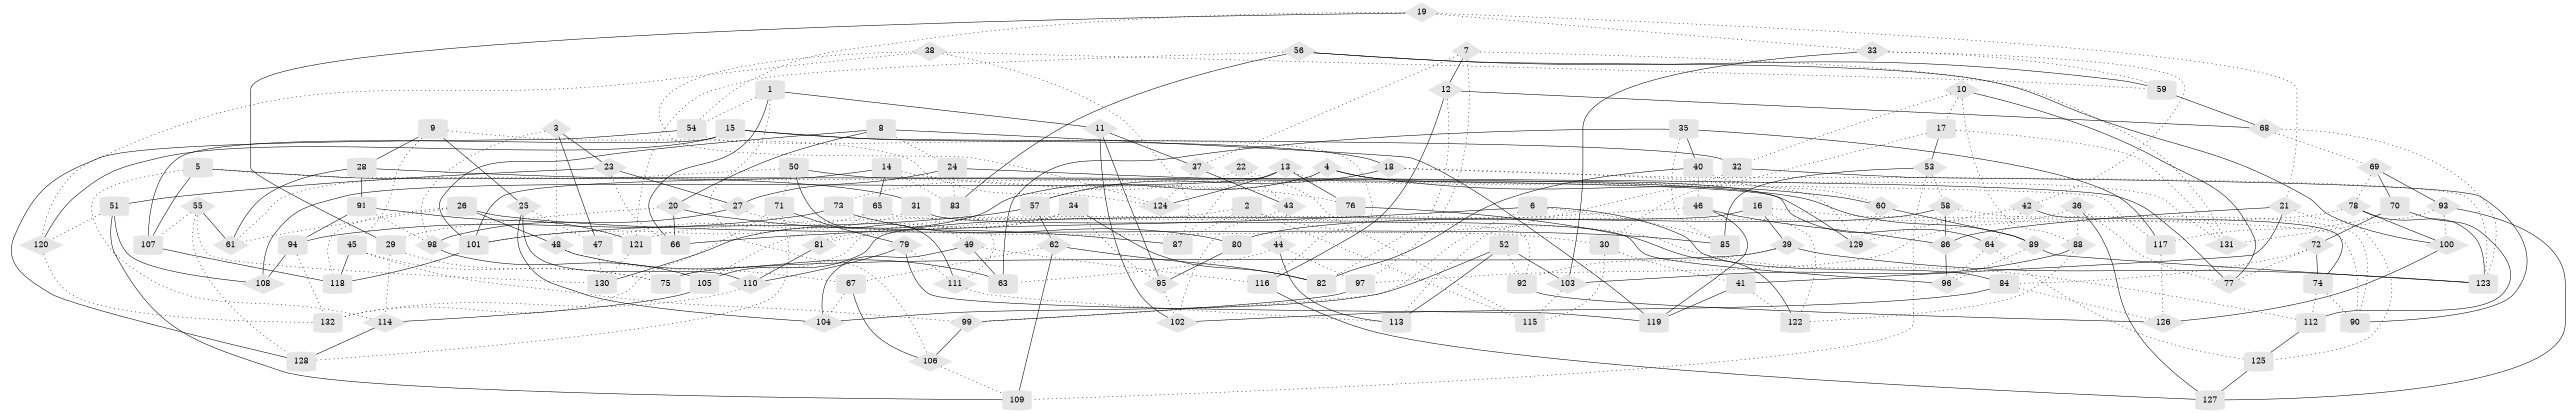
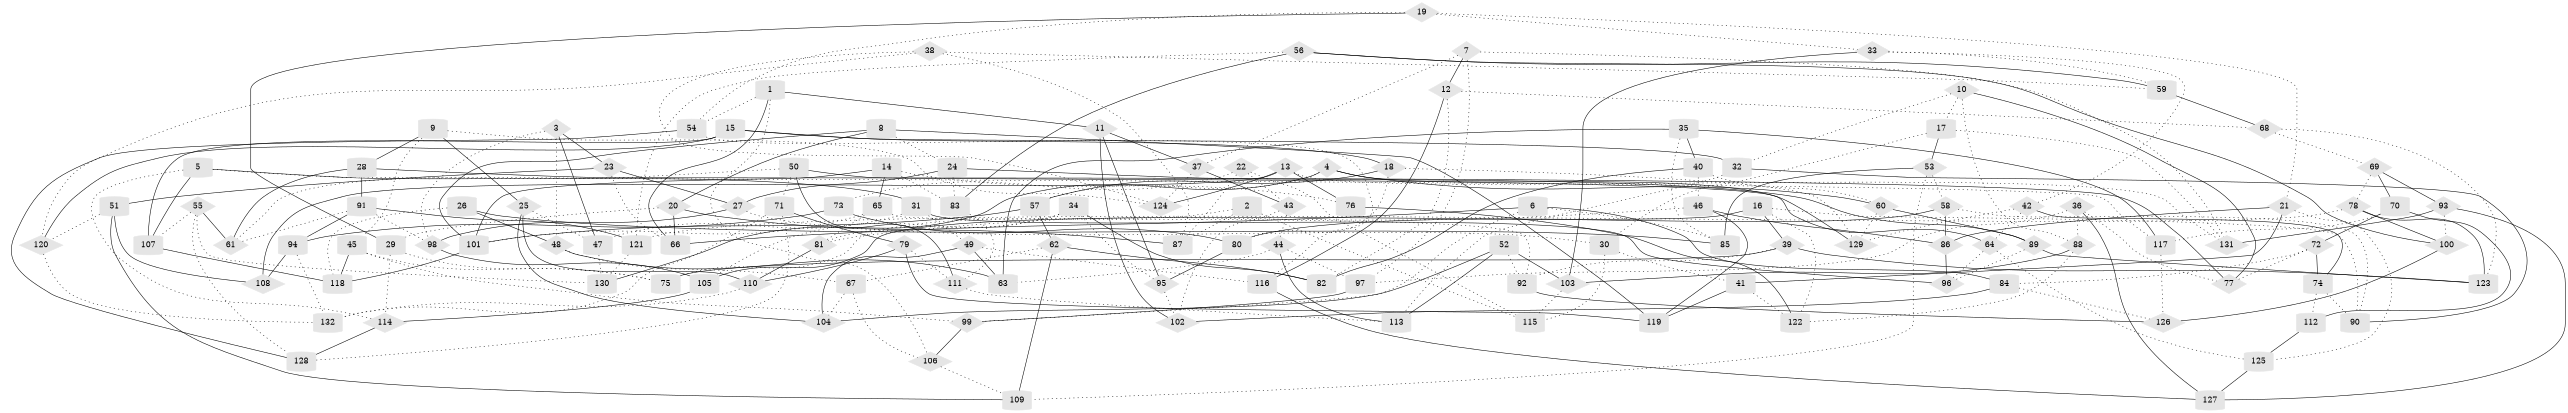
(1855, 109) -> (1855, 109)
(1834, 178) -> (1334, 232)
(339, 224) -> (294, 226)
(2367, 224) -> (2367, 224)
(1676, 246) -> none
(876, 335) -> (876, 335)
